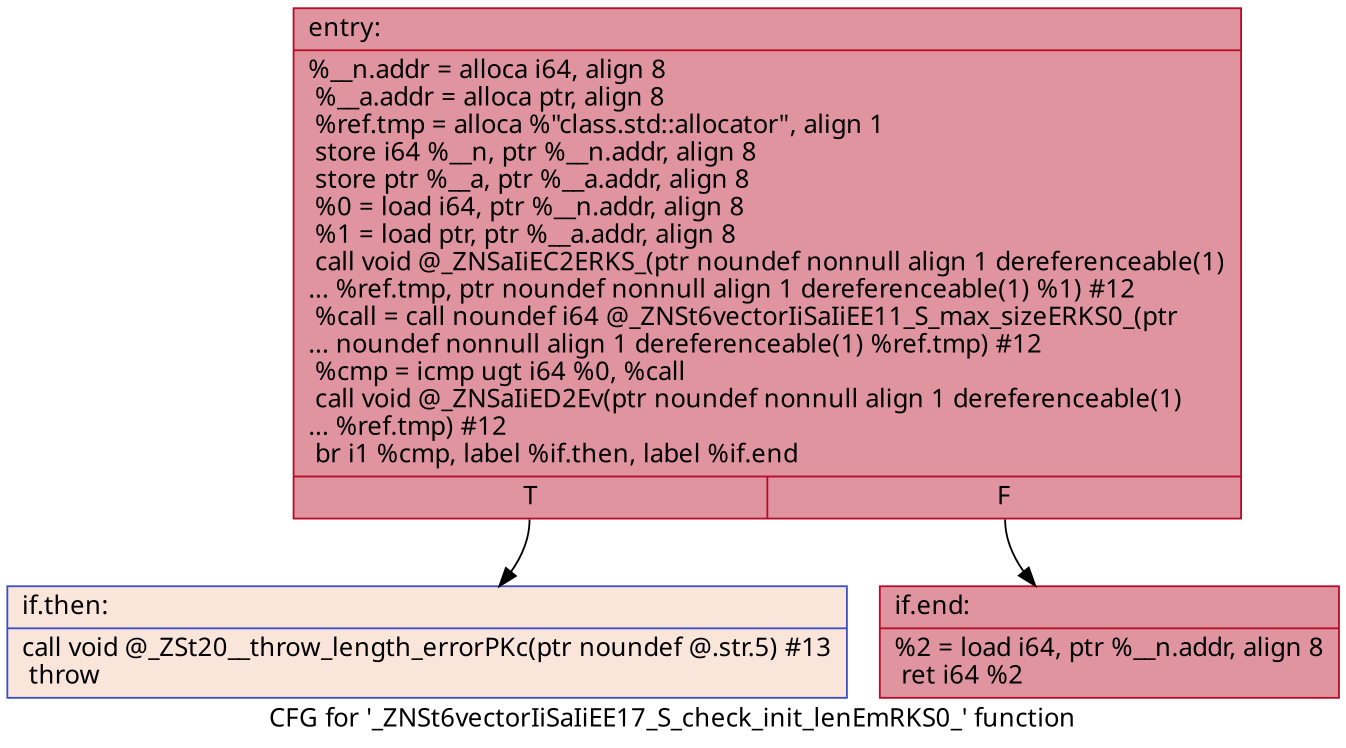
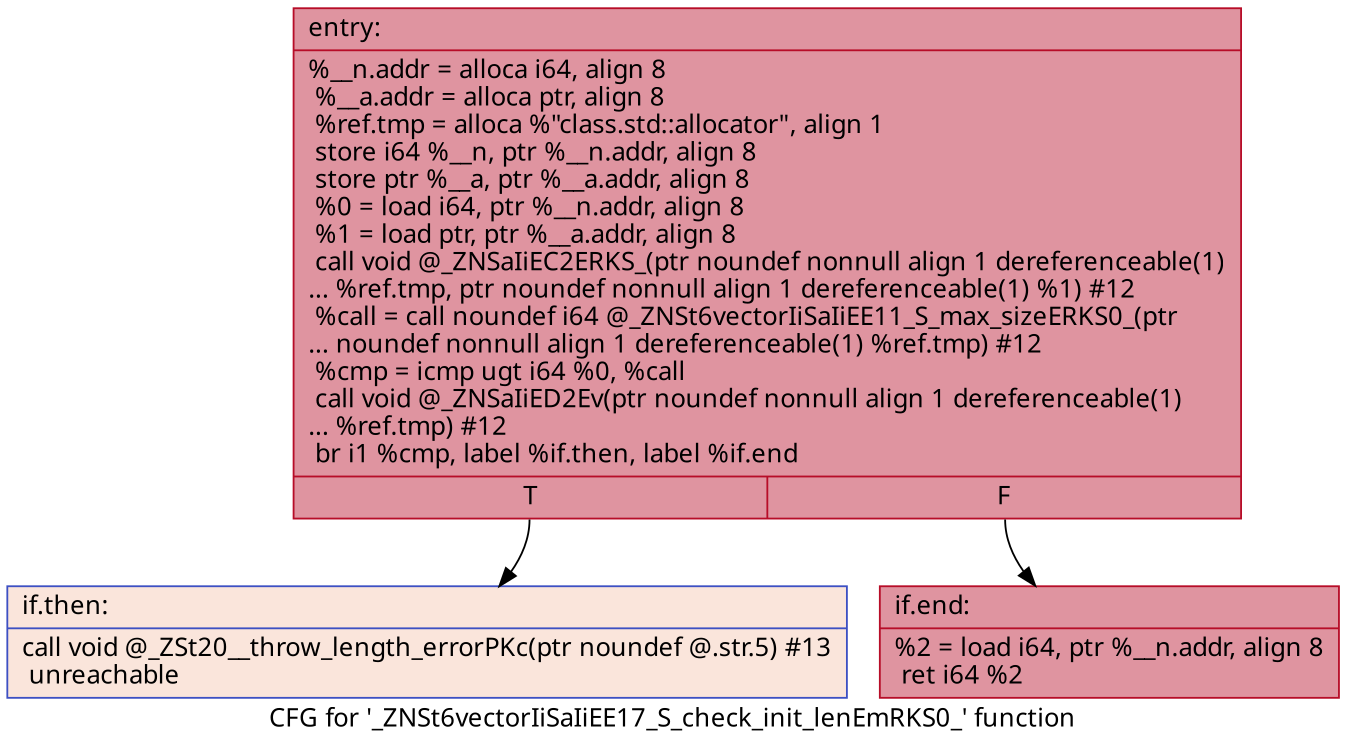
(61, 676) -> (102, 676)
